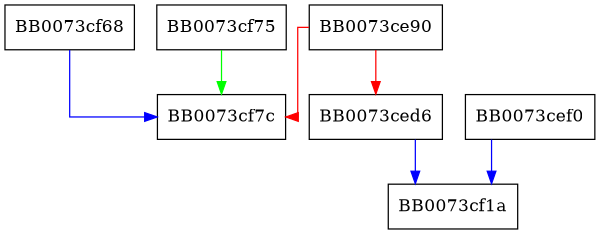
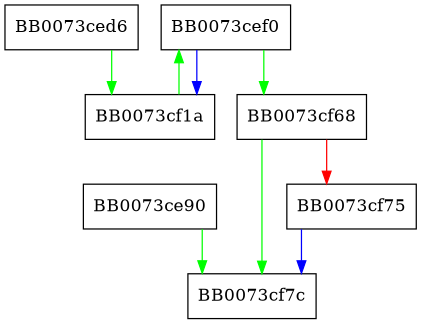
(222, 66) -> (301, 245)
none -> (264, 66)
(376, 66) -> none
(298, 67) -> (202, 245)
none -> (179, 79)
(74, 117) -> (262, 200)
none -> (327, 155)
(415, 155) -> (112, 66)
